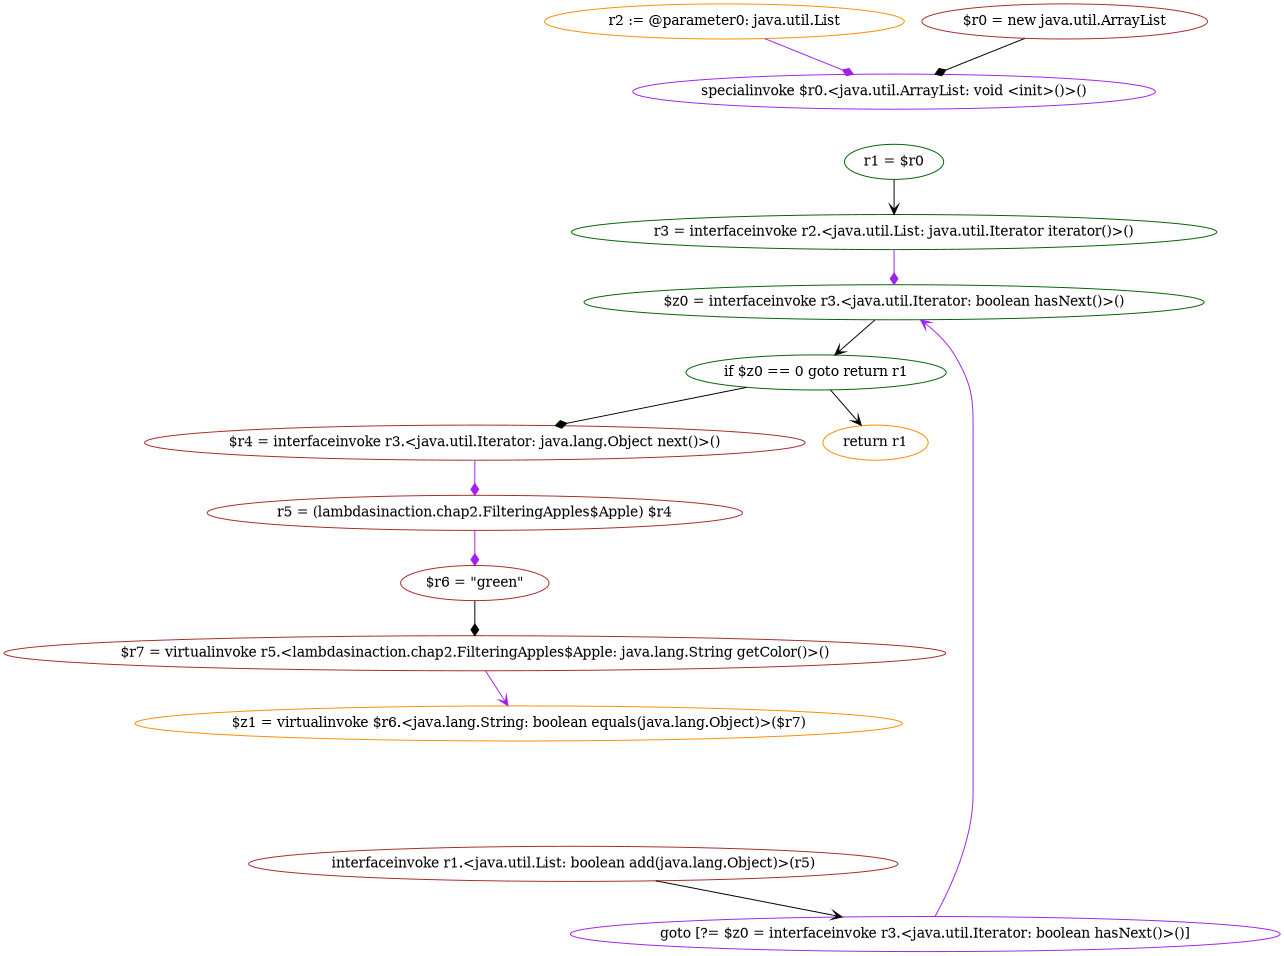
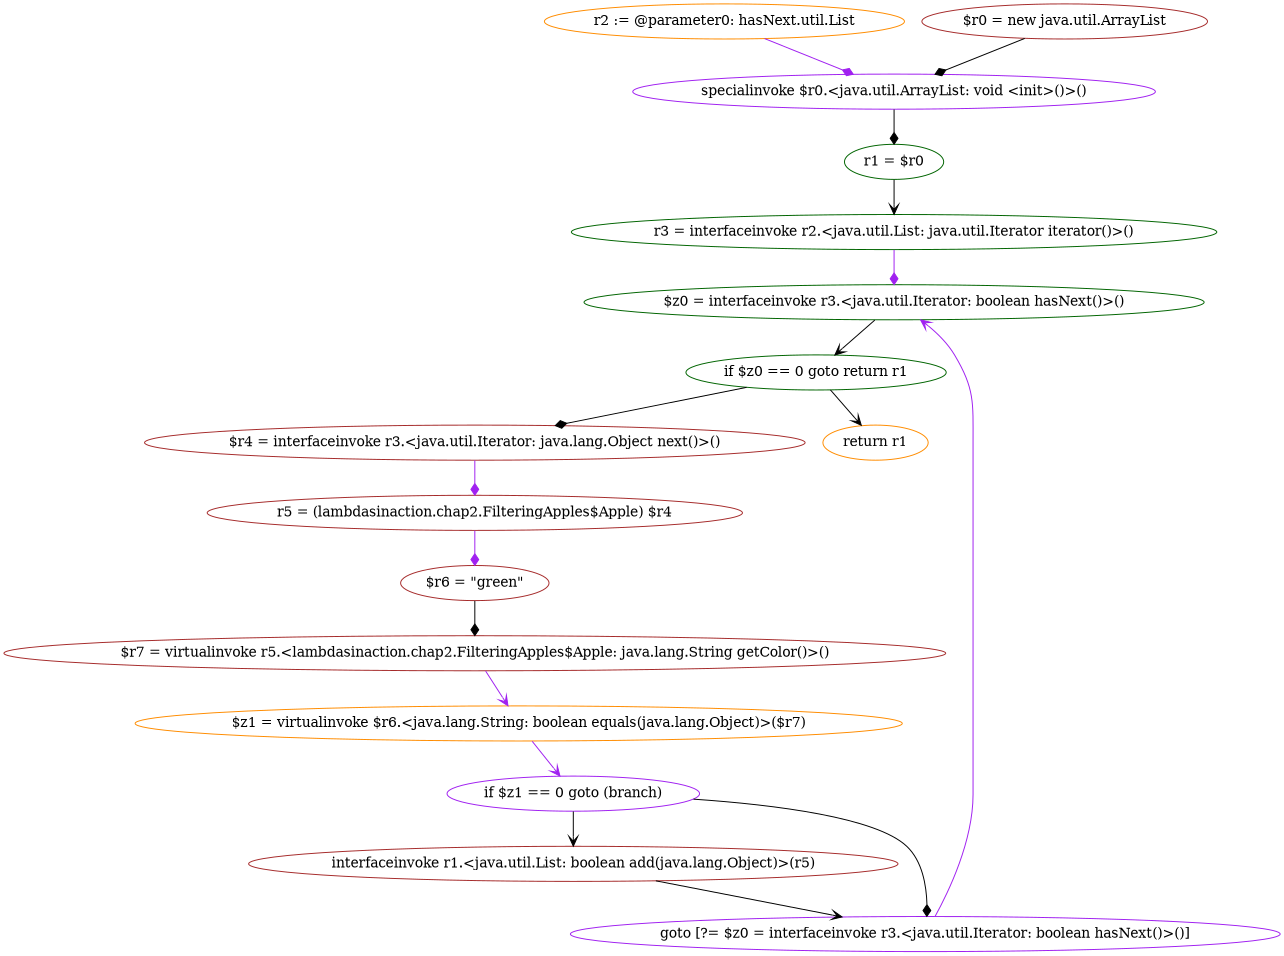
(724, 21) -> (724, 21)
none -> (894, 121)
none -> (573, 794)
